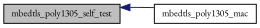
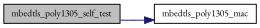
(142, 7) -> (132, 20)
